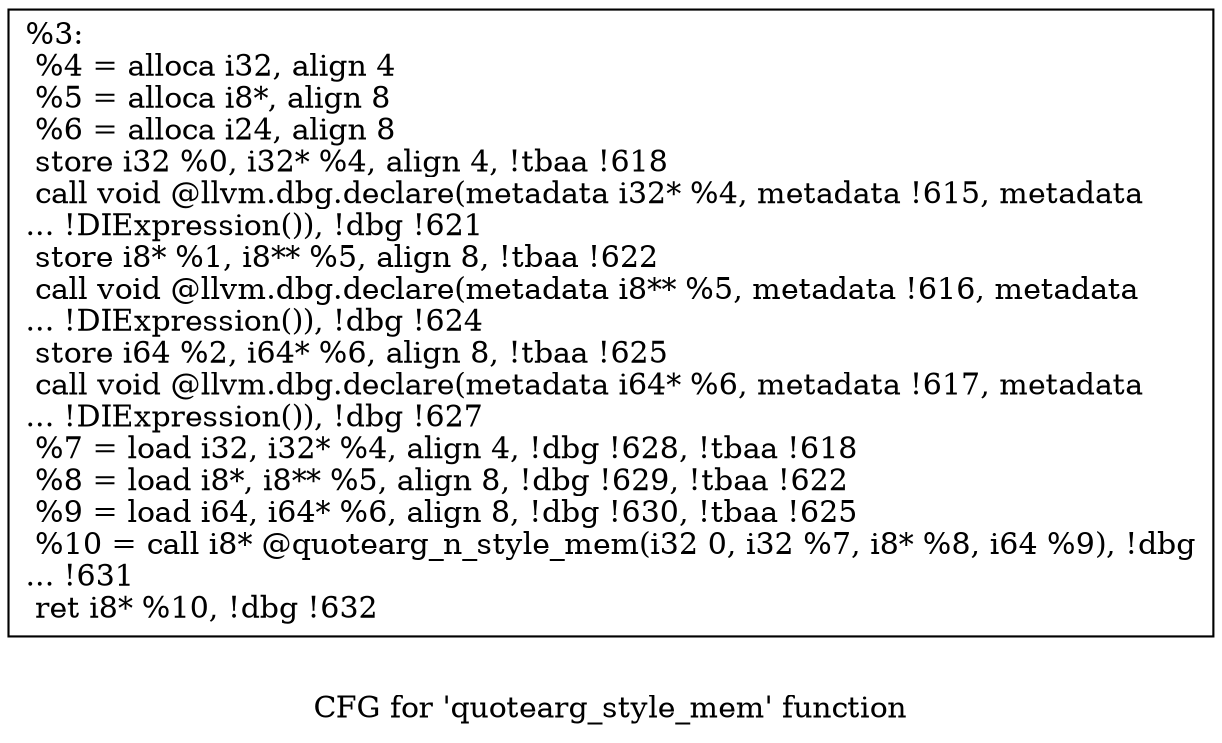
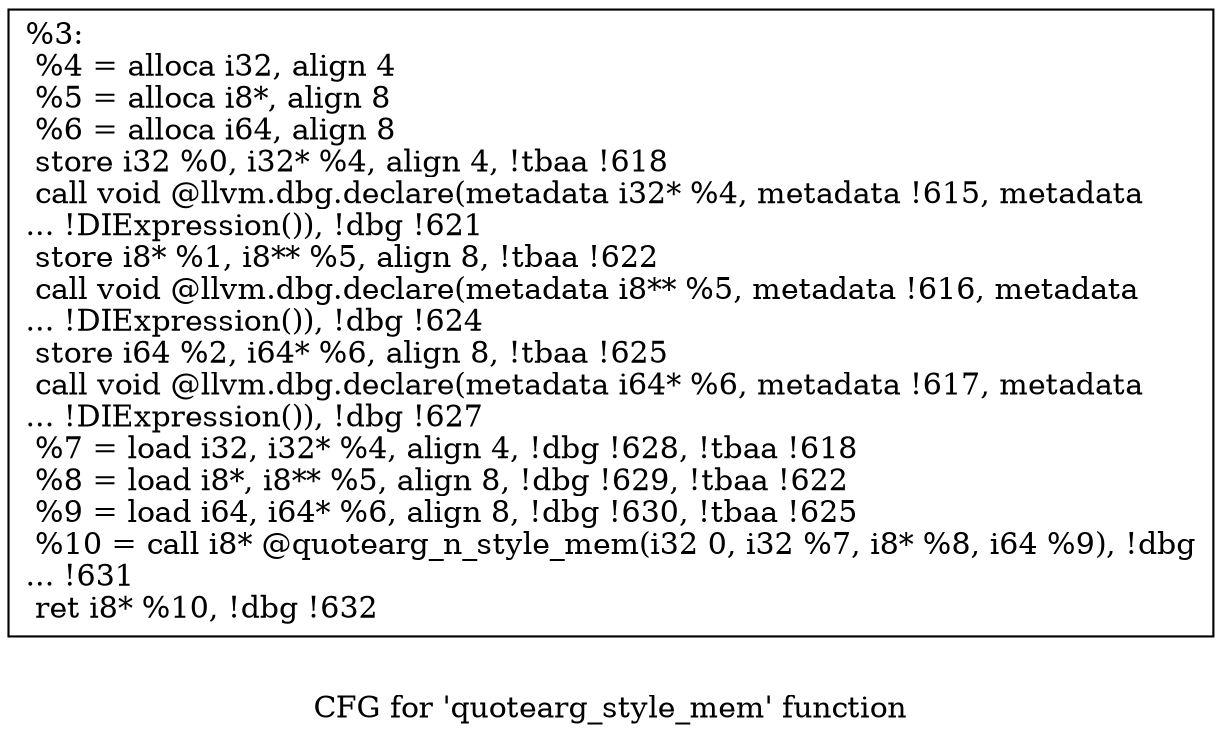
(211, 131) -> (211, 131)
